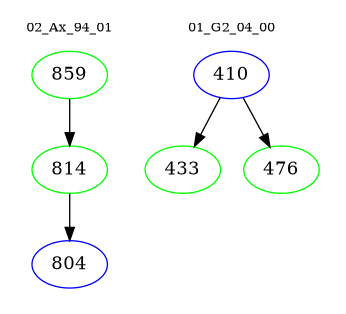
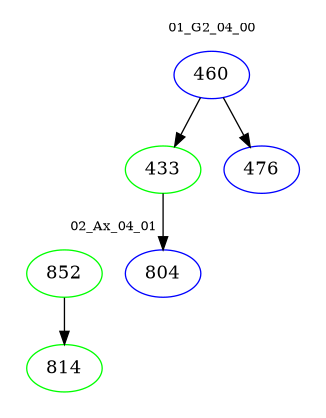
(70, 28) -> (114, 227)
(70, 75) -> (64, 274)
(231, 75) -> (212, 75)
(281, 170) -> (262, 170)
(70, 211) -> (163, 222)
